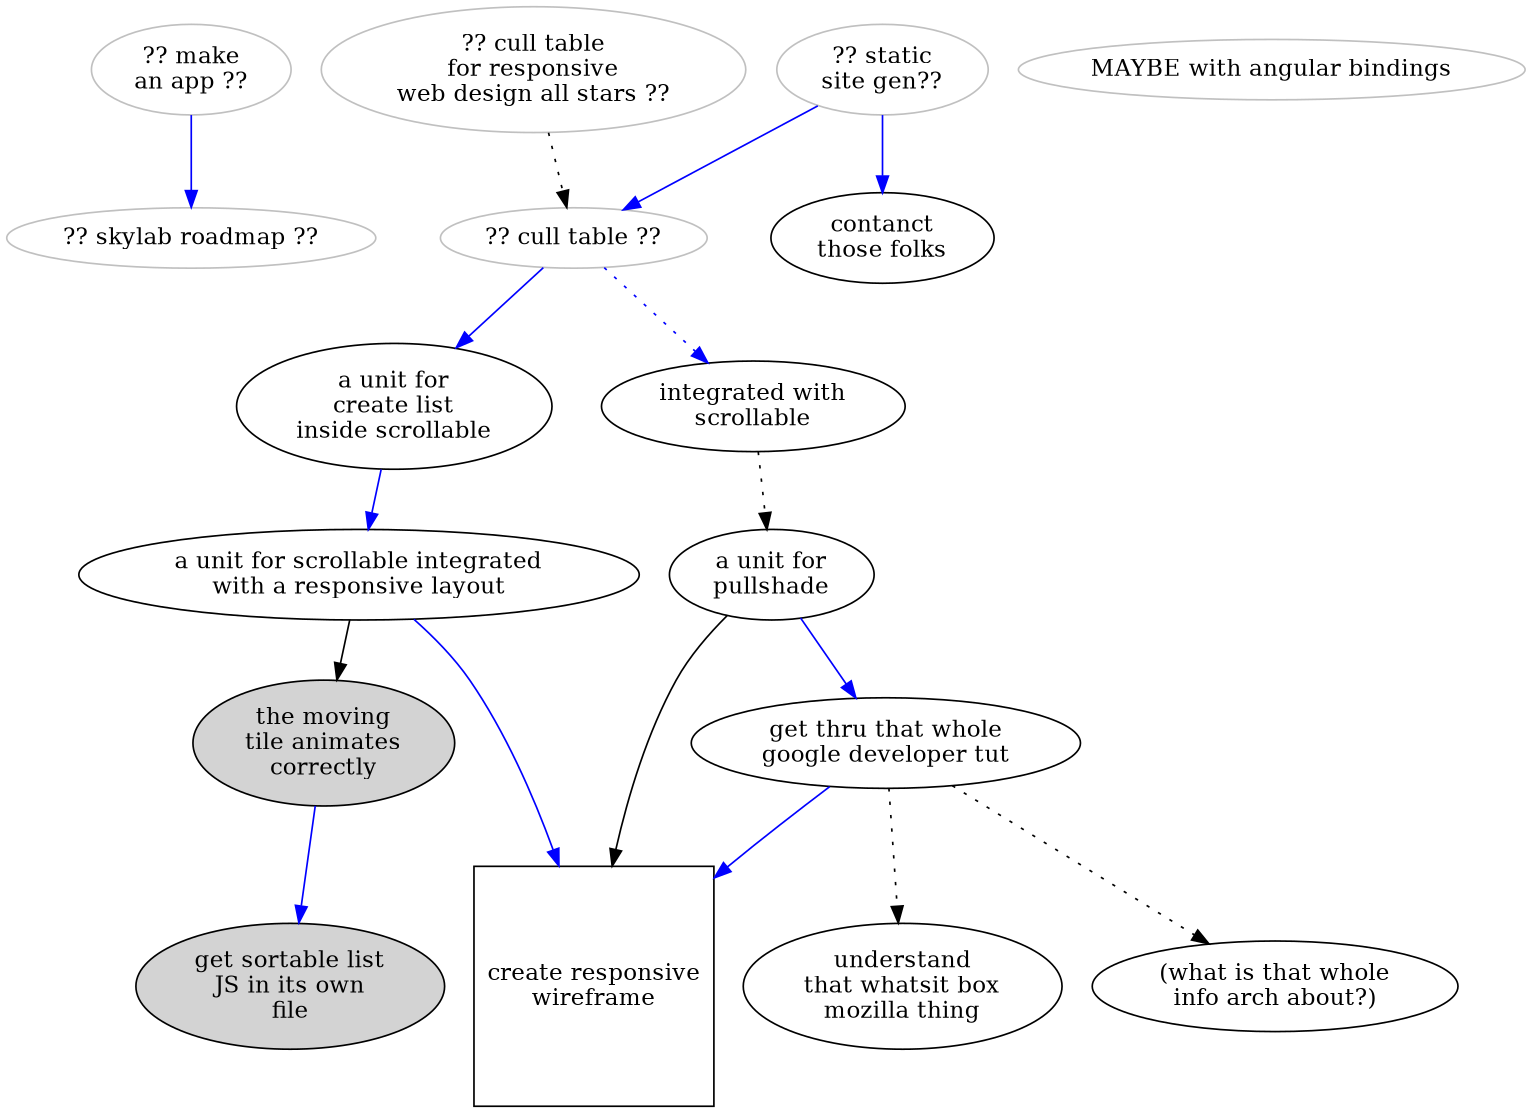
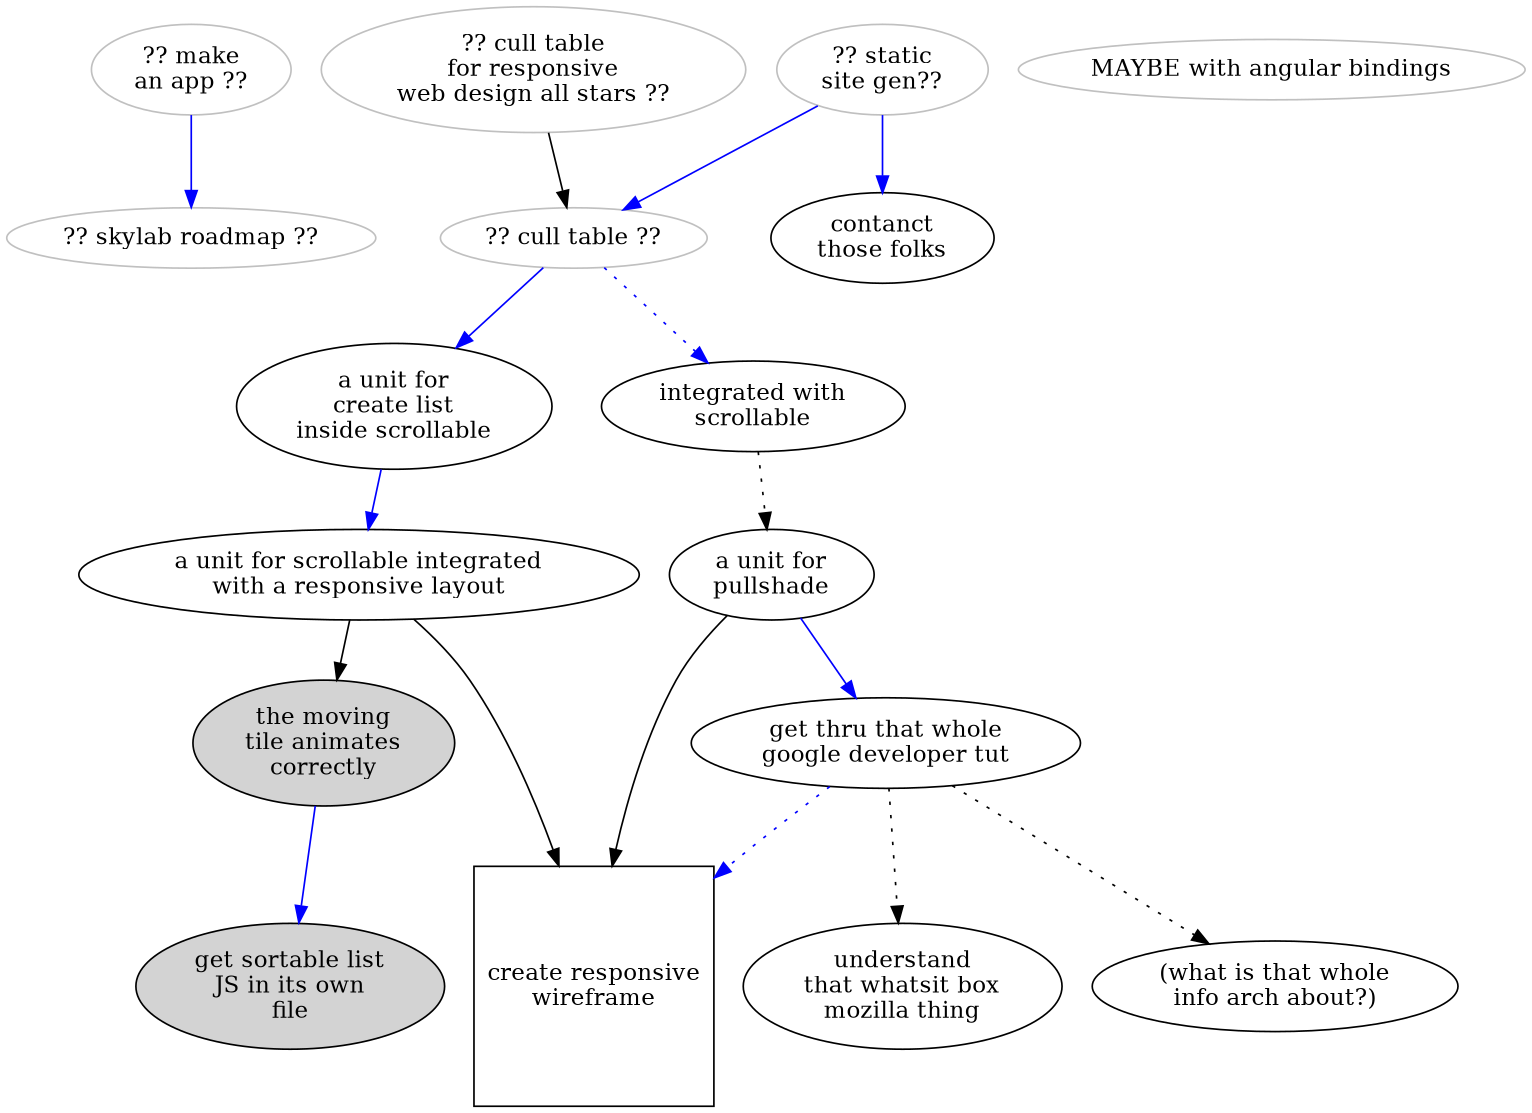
(556, 162) -> (556, 162)
(498, 726) -> (498, 726)
(778, 826) -> (778, 826)
